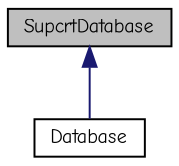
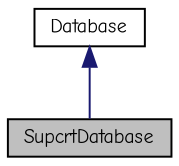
(90, 93) -> (90, 93)
